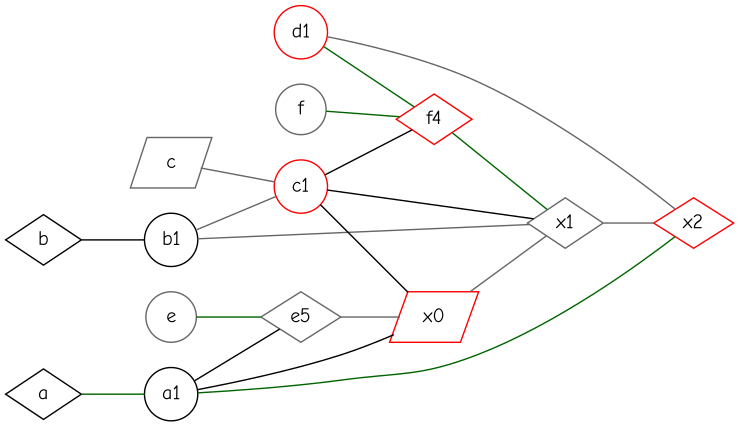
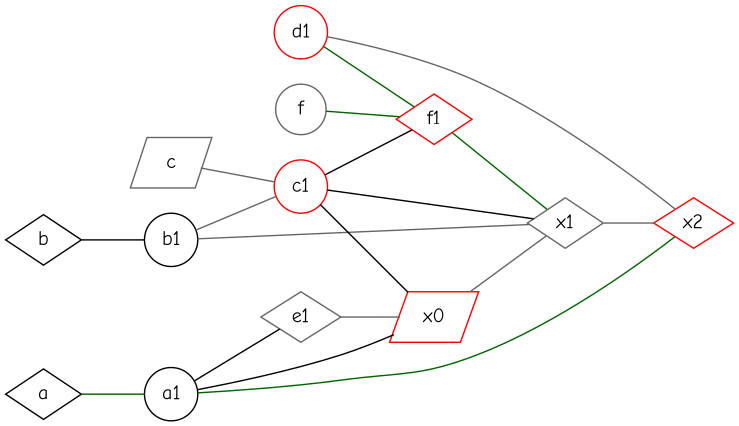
(434, 119) -> (434, 119)
(171, 317) -> none
(301, 317) -> (301, 317)
